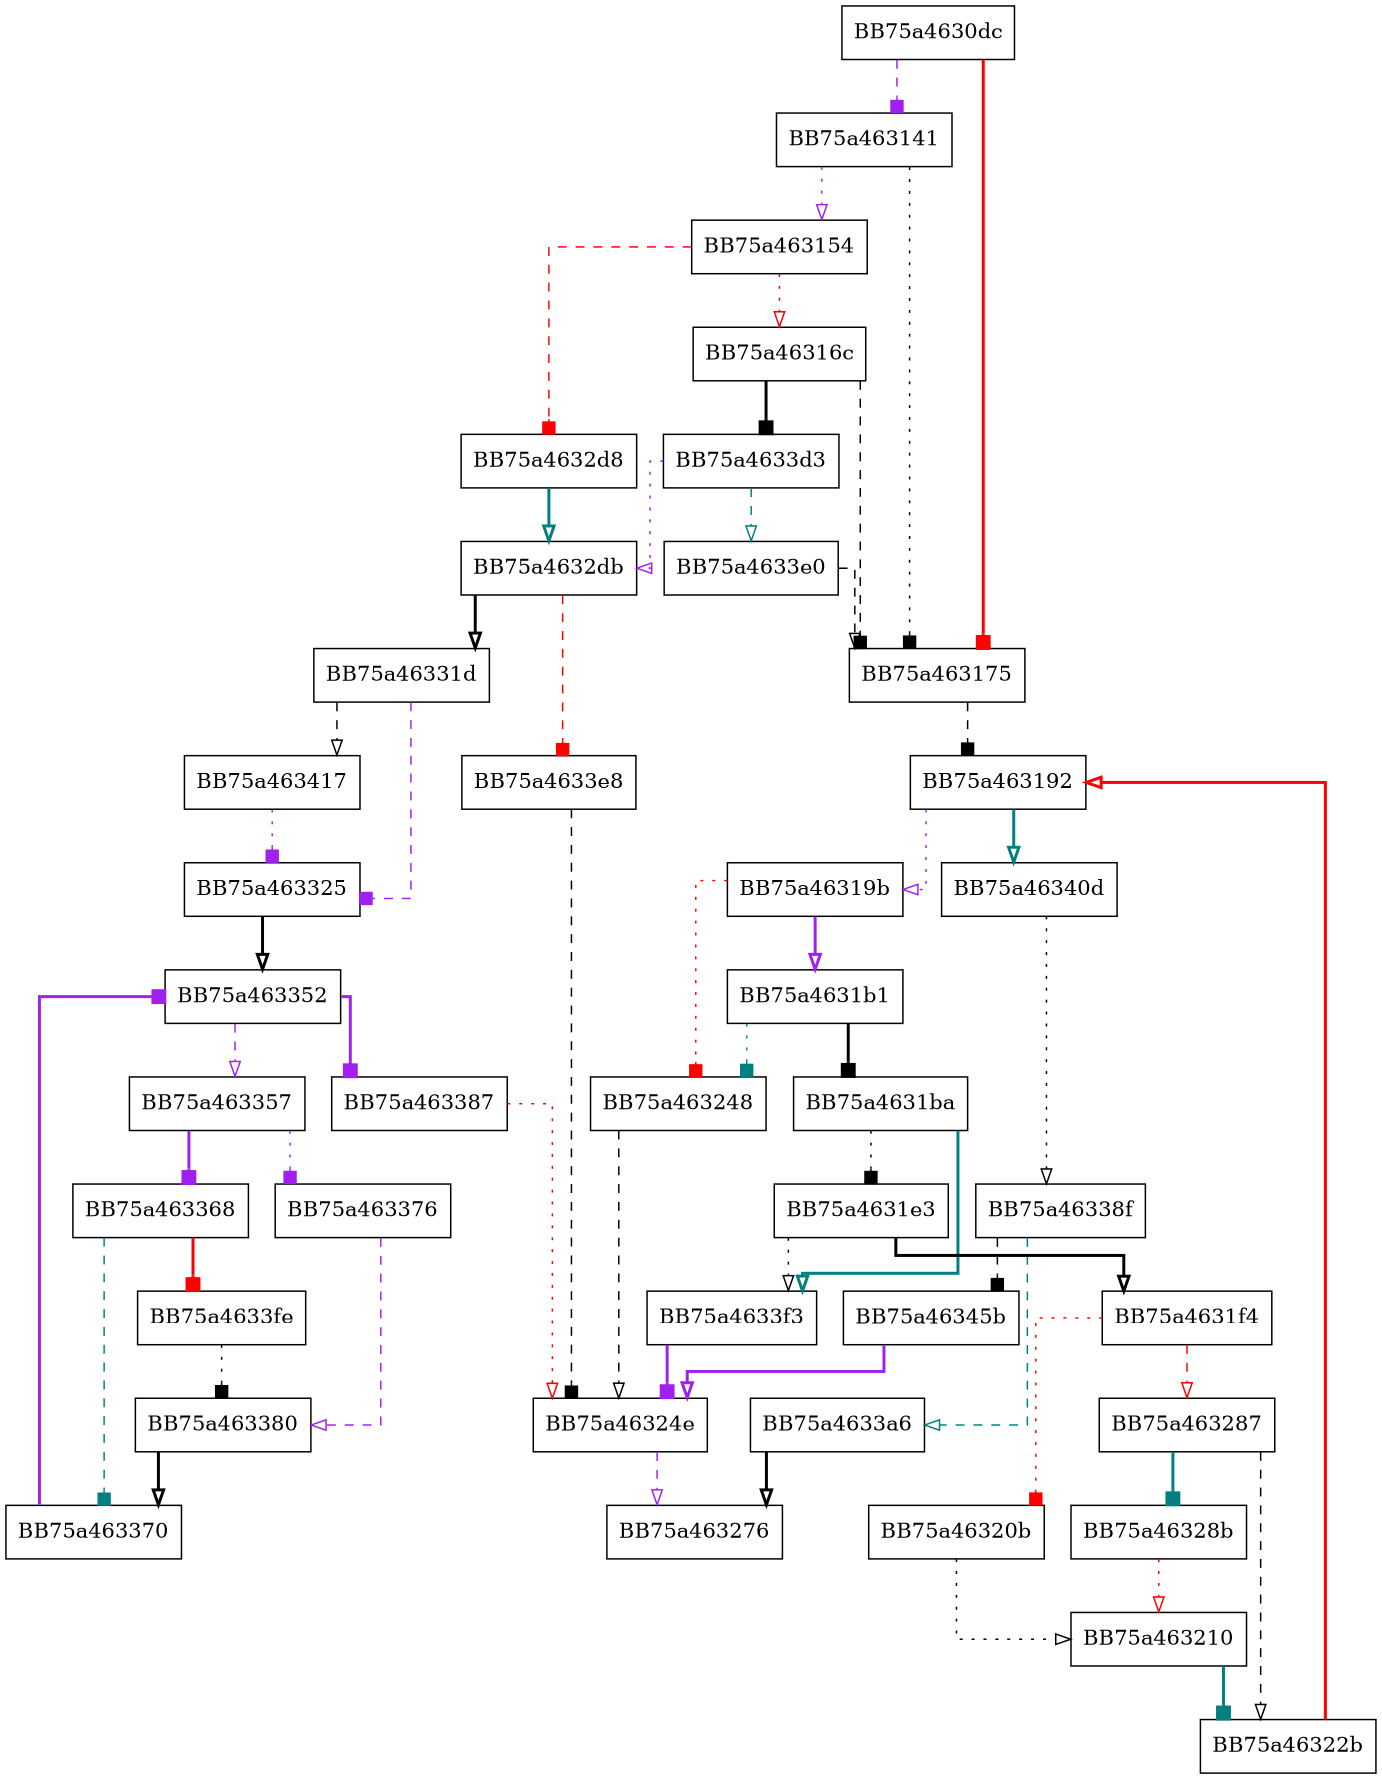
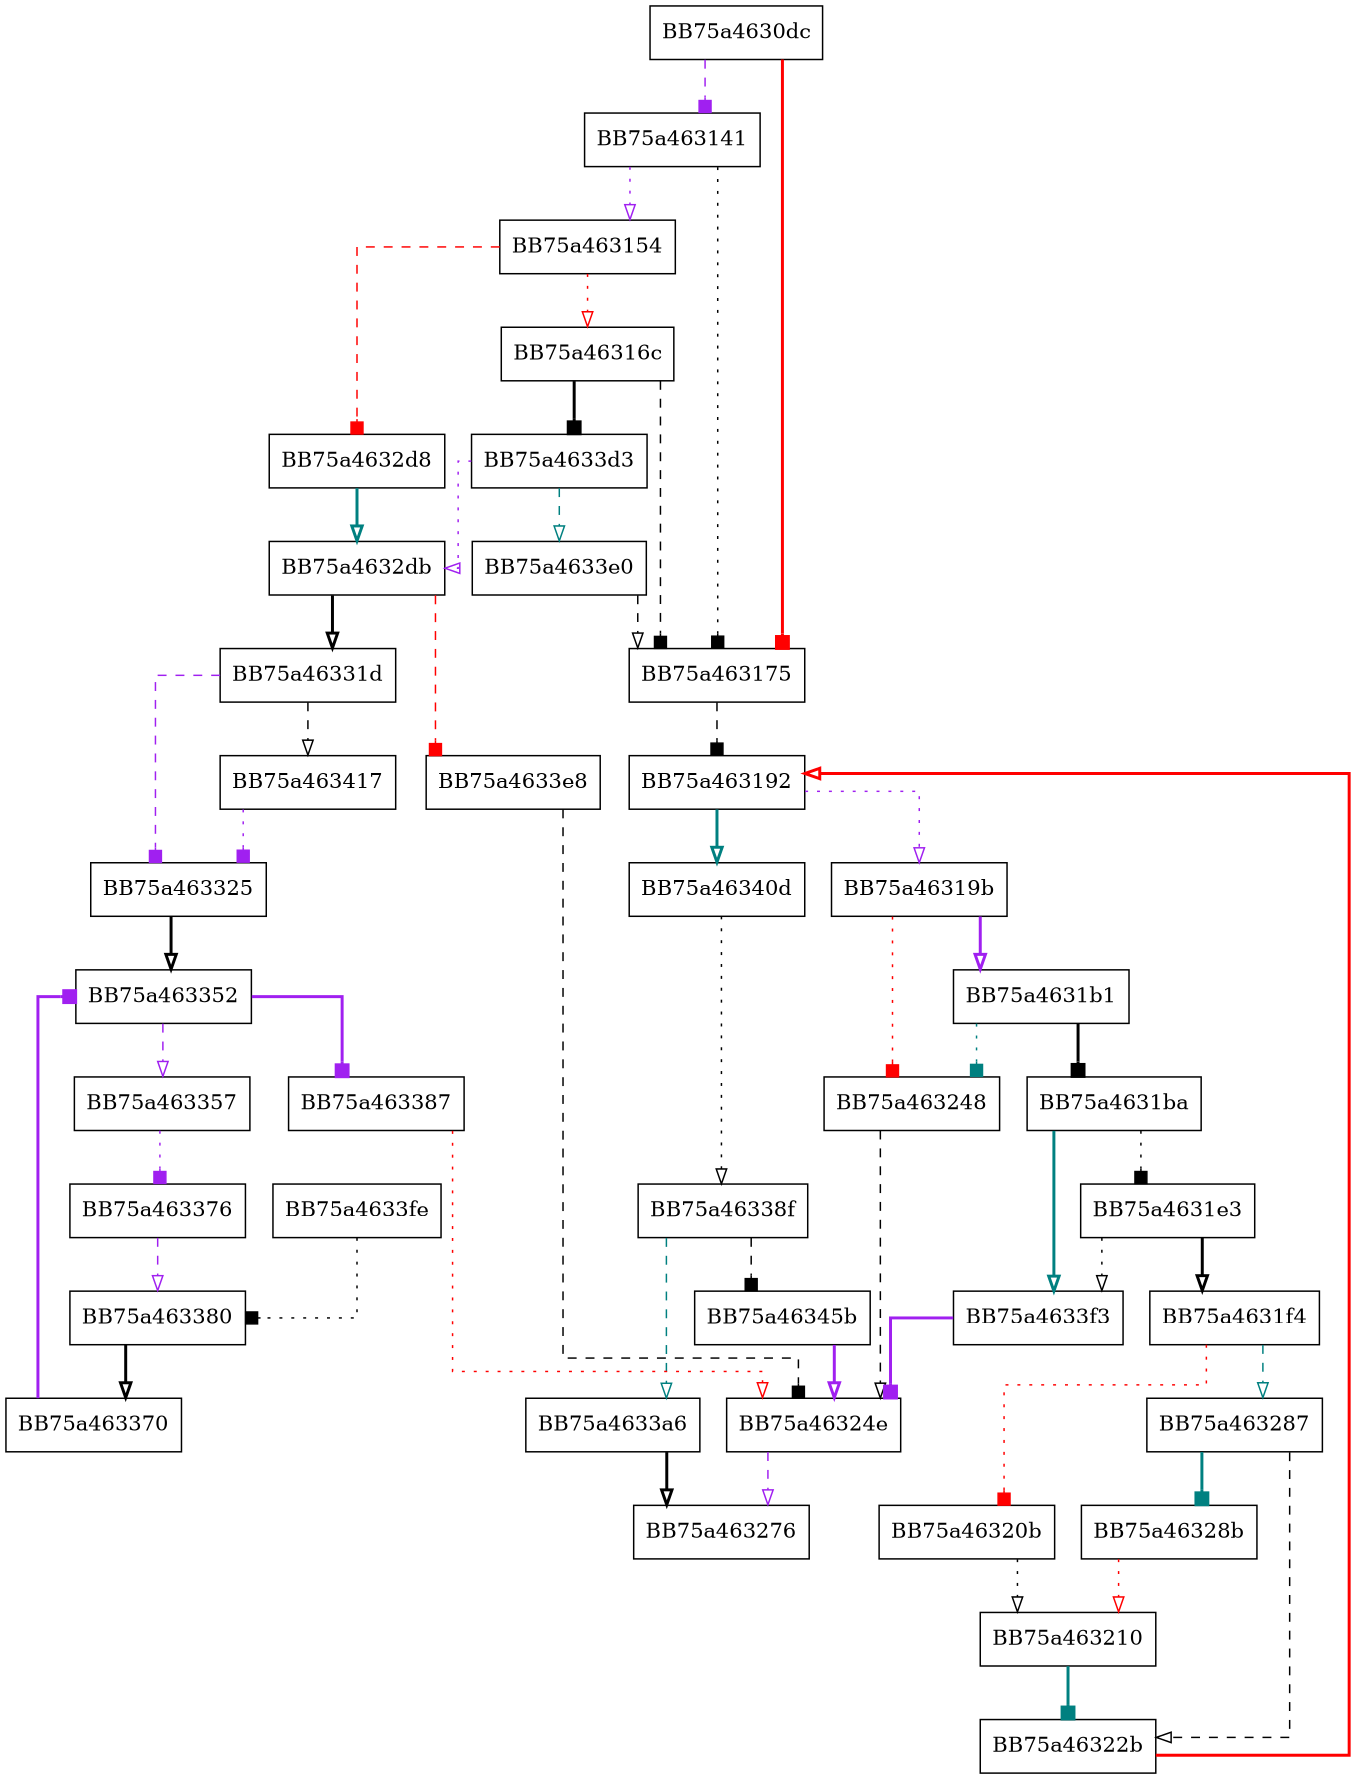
(161, 1211) -> none
(1187, 1364) -> (1263, 1364)
